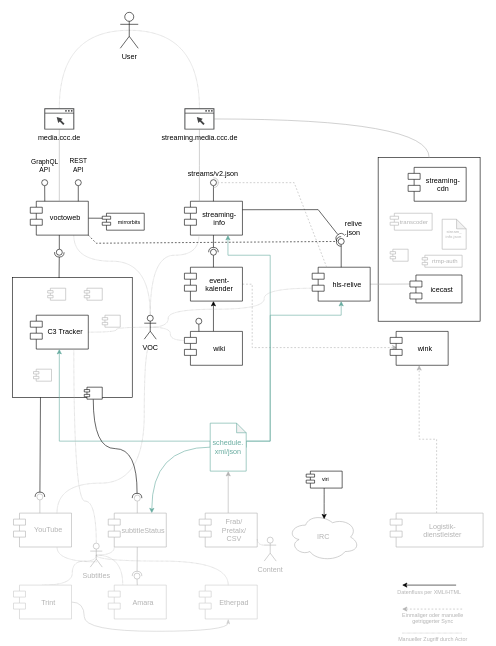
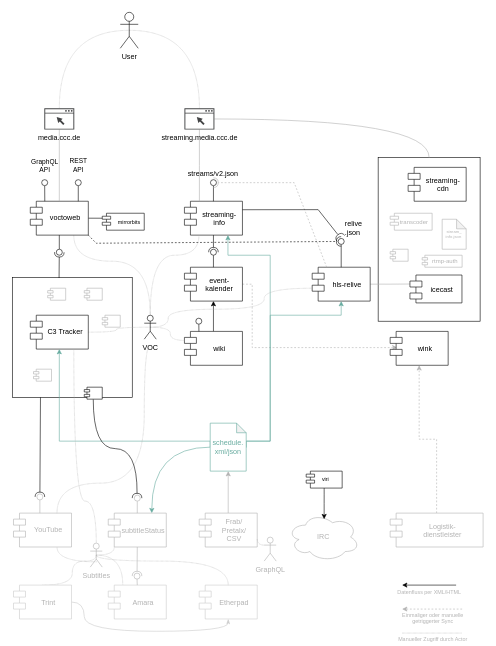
(271, 570) -> (271, 570)
